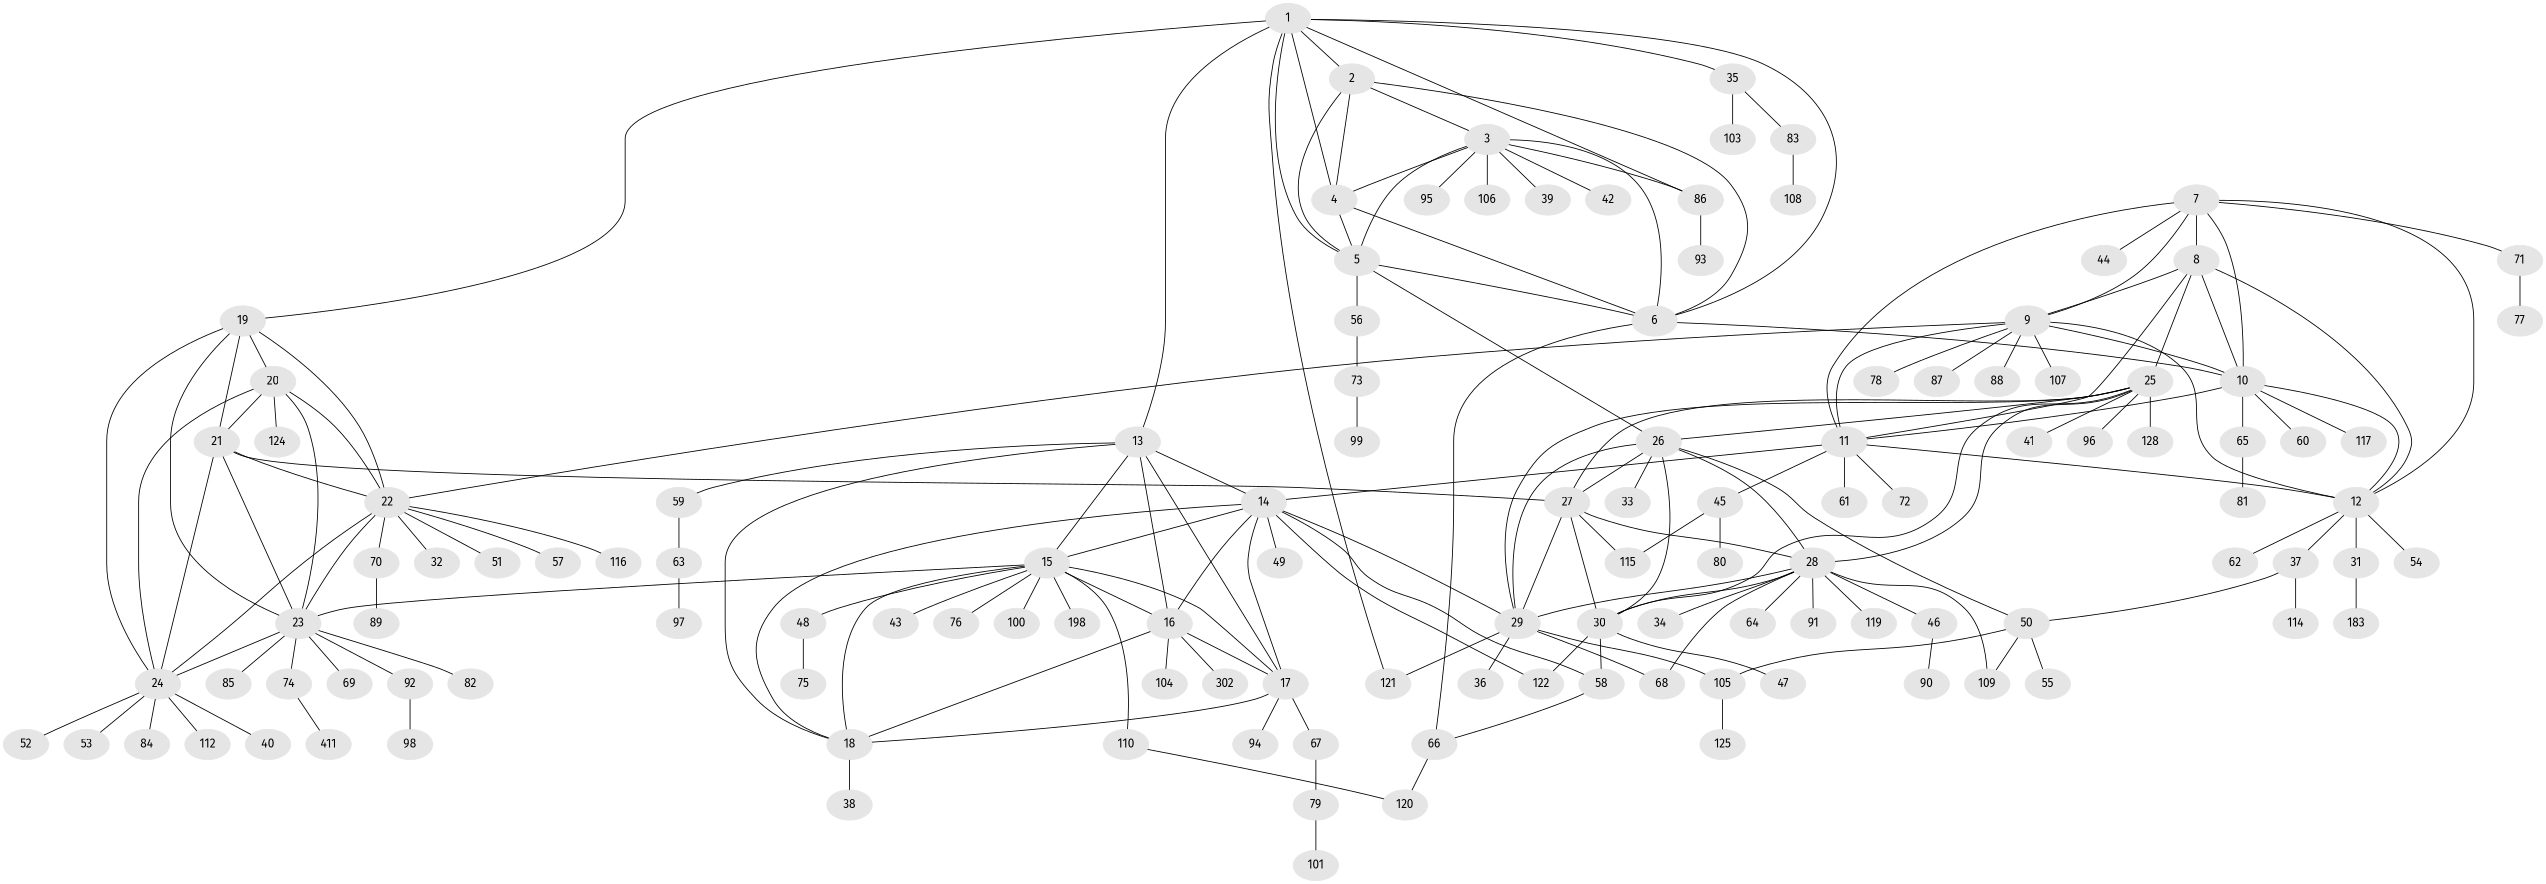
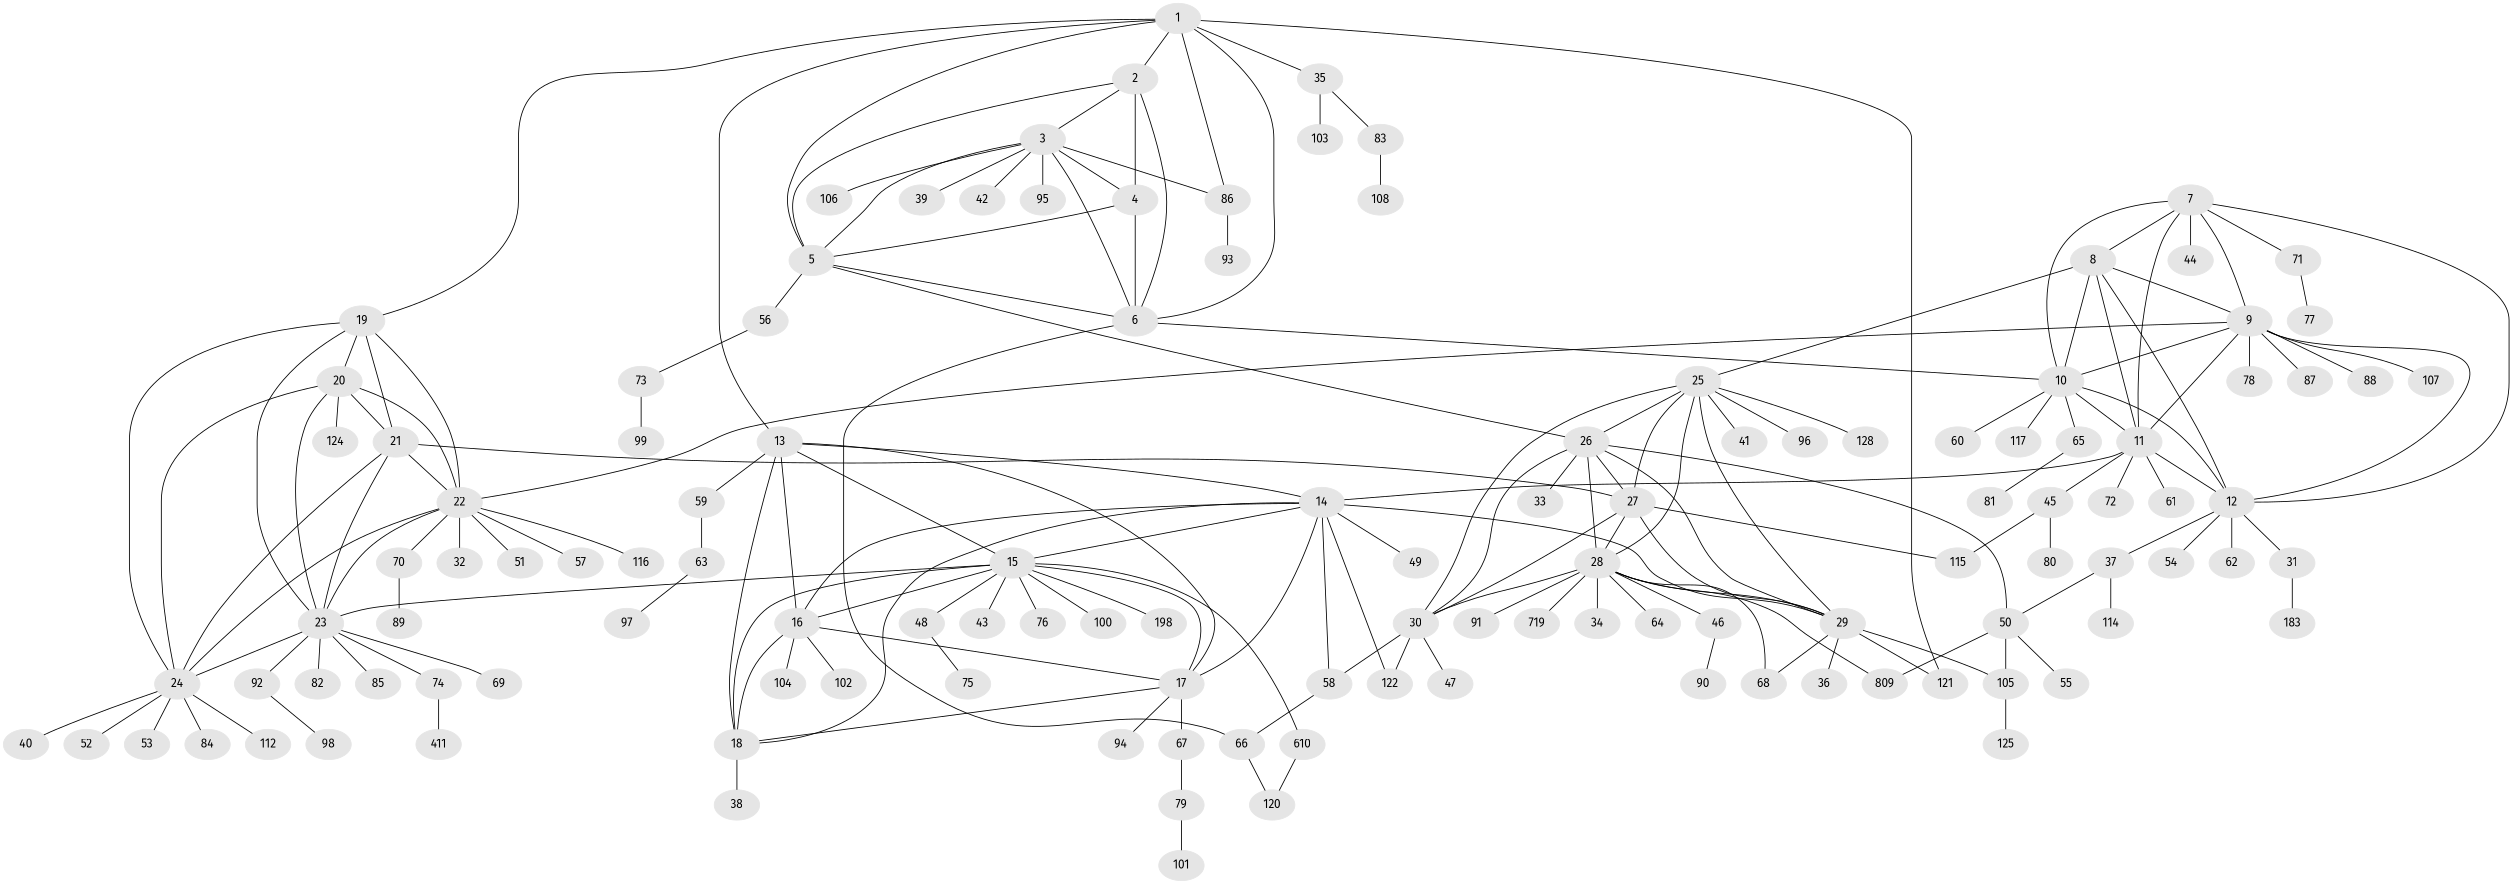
(1311, 109) -> none
(1874, 623) -> (1537, 623)
(1225, 684) -> (844, 684)
(1987, 684) -> (1885, 684)
(1126, 744) -> (1302, 744)
